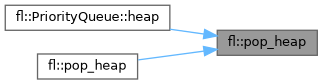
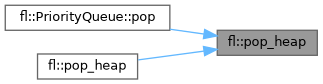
(88, 18) -> (88, 18)
